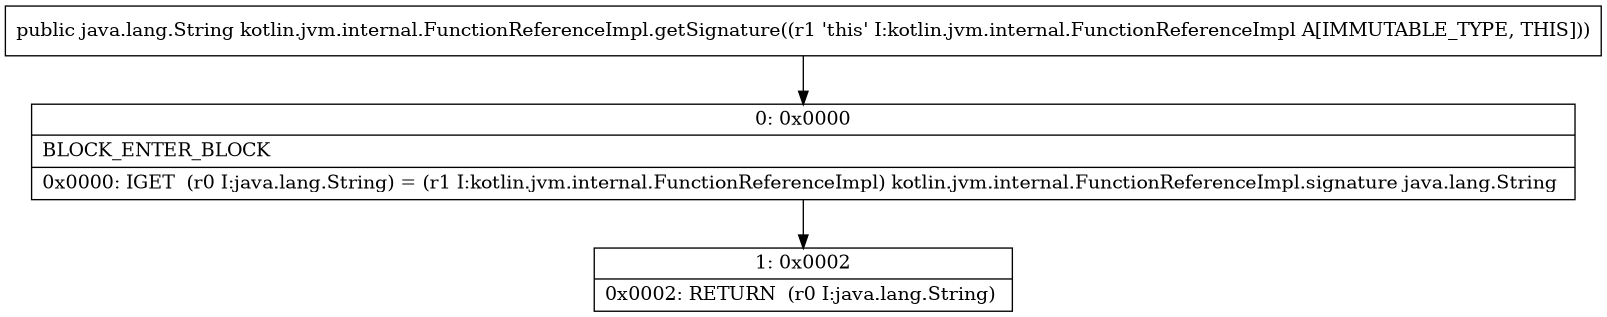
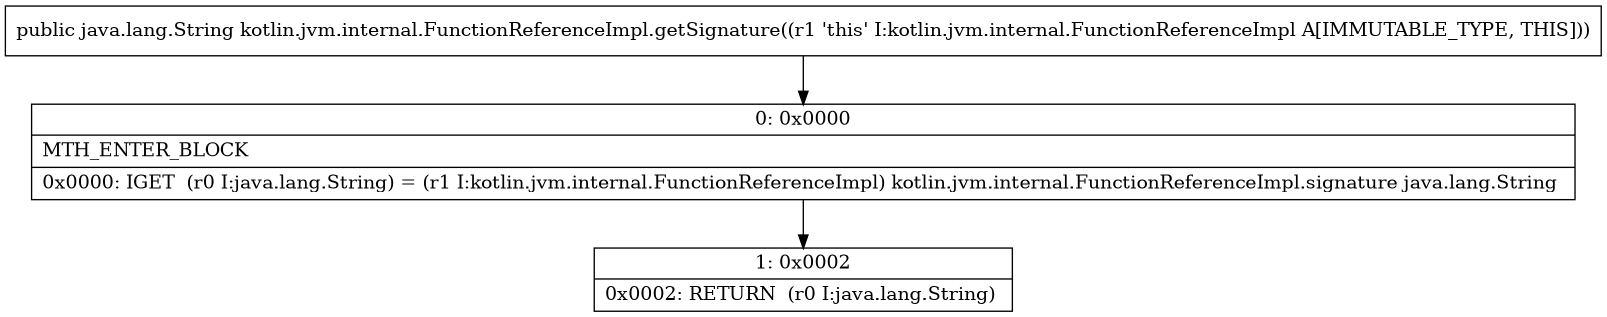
(157, 151) -> (146, 151)
